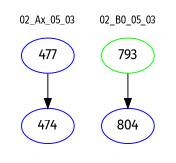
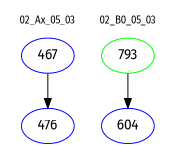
(48, 56) -> (48, 56)
(48, 126) -> (48, 126)
(128, 126) -> (128, 126)
